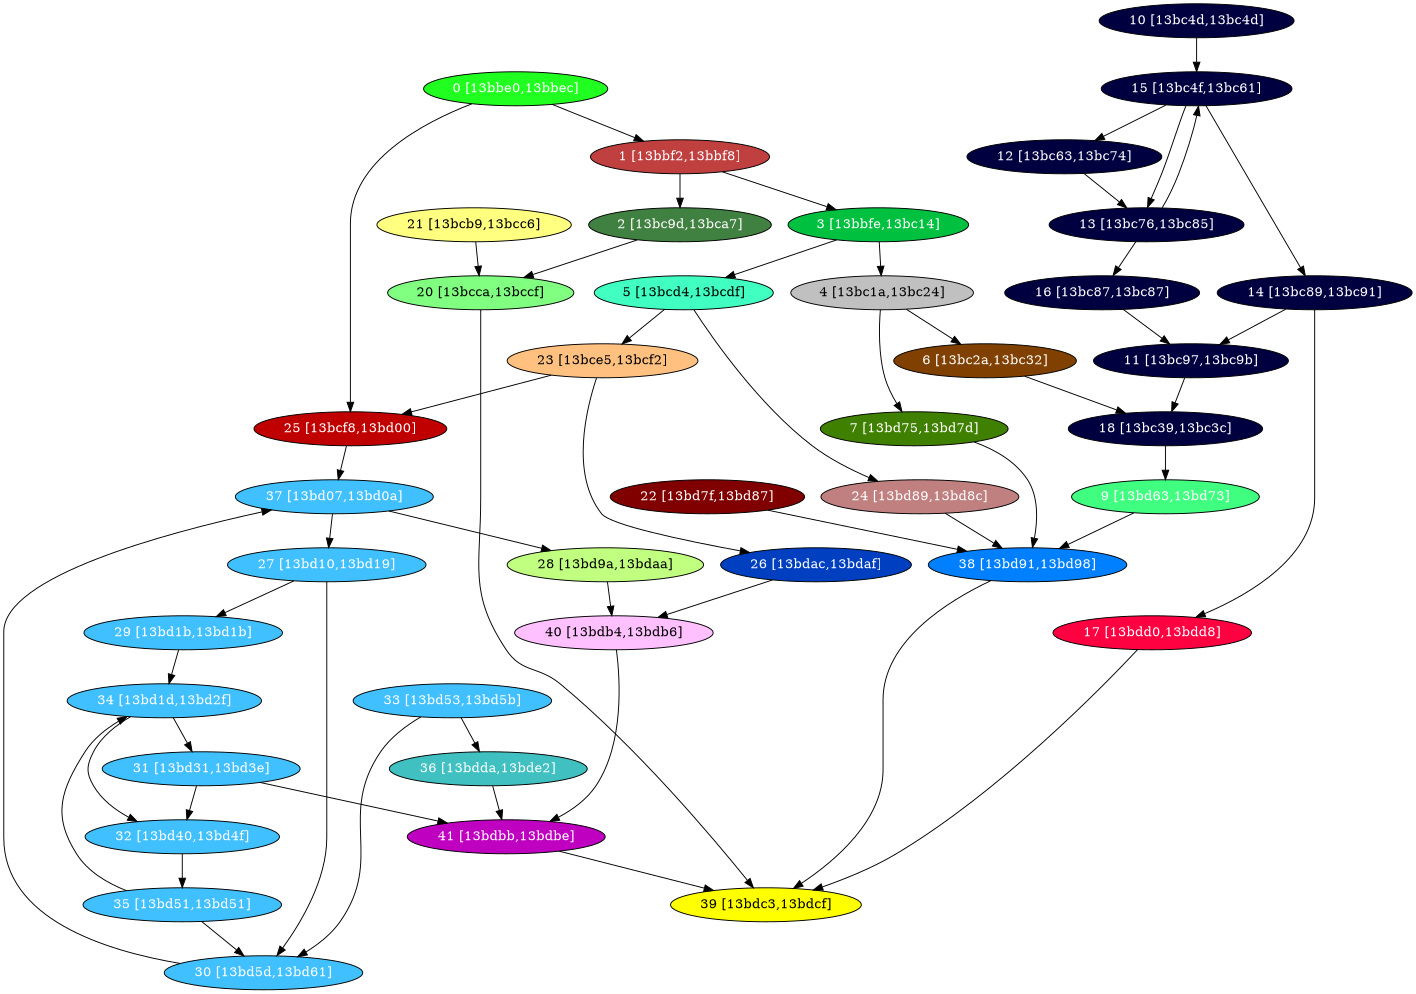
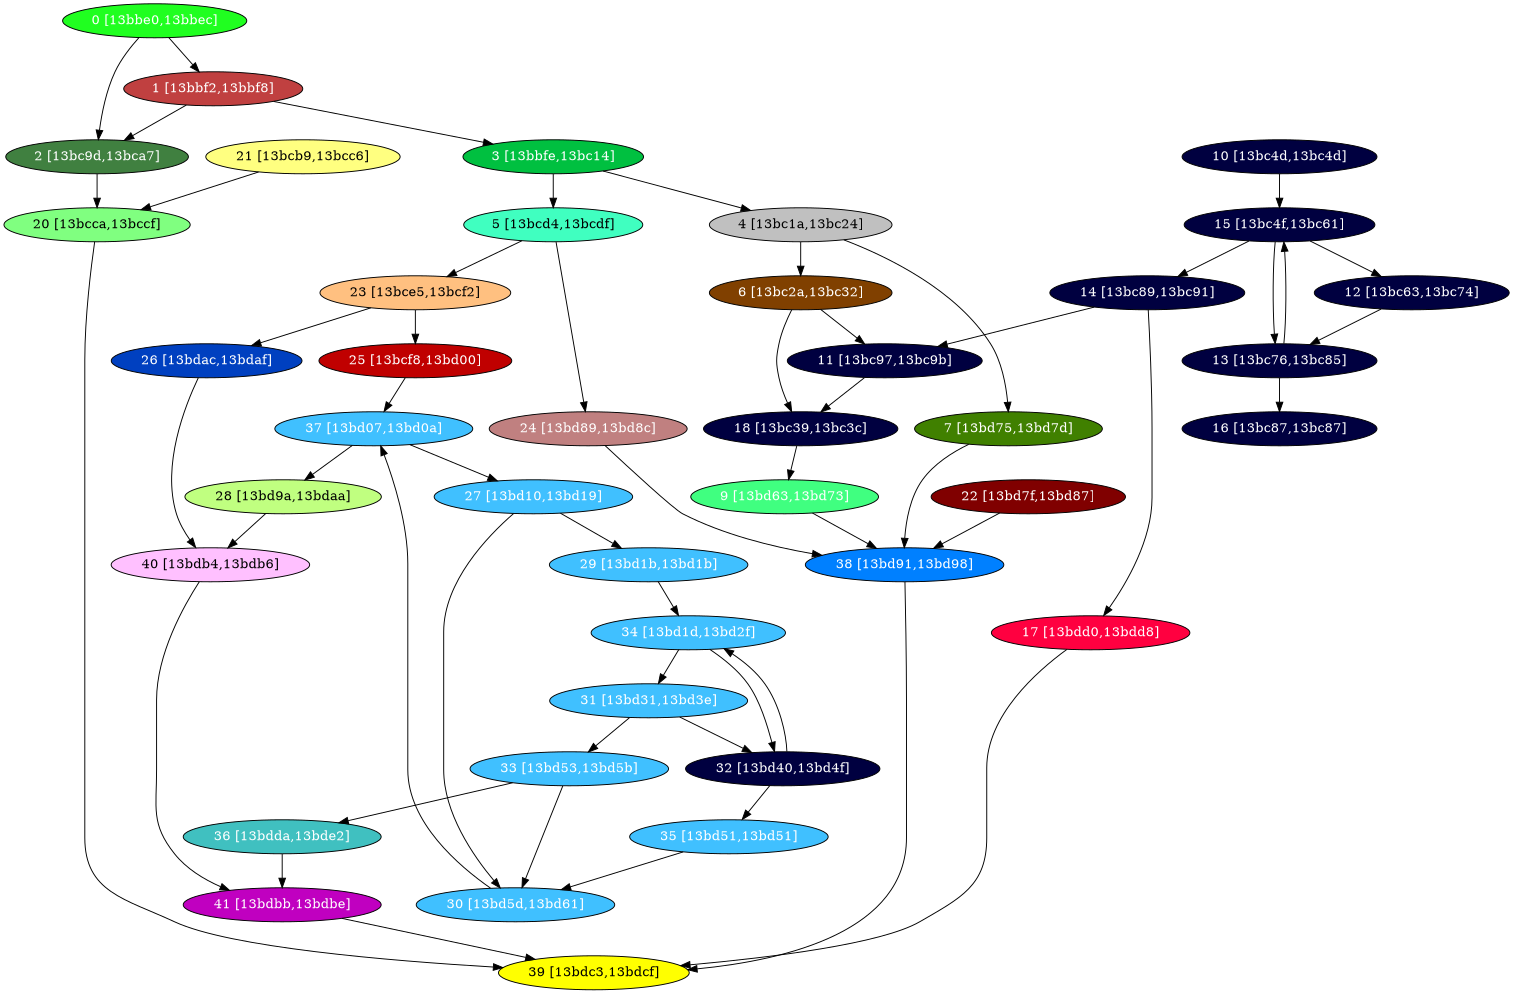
(351, 223) -> (111, 80)
(1143, 324) -> (839, 324)
(349, 802) -> (613, 732)
(62, 810) -> (772, 696)
(182, 837) -> (783, 769)
